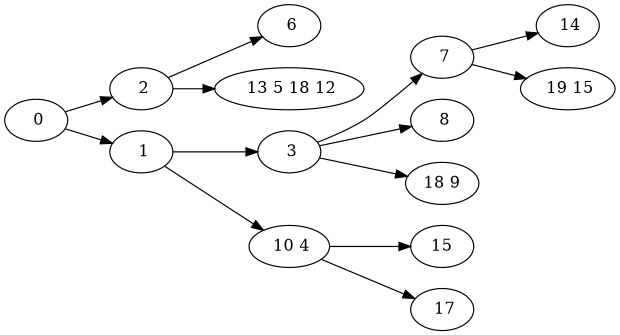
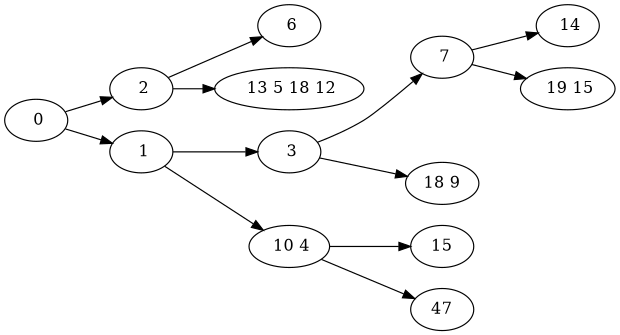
(442, 120) -> none
(442, 310) -> (442, 310)
